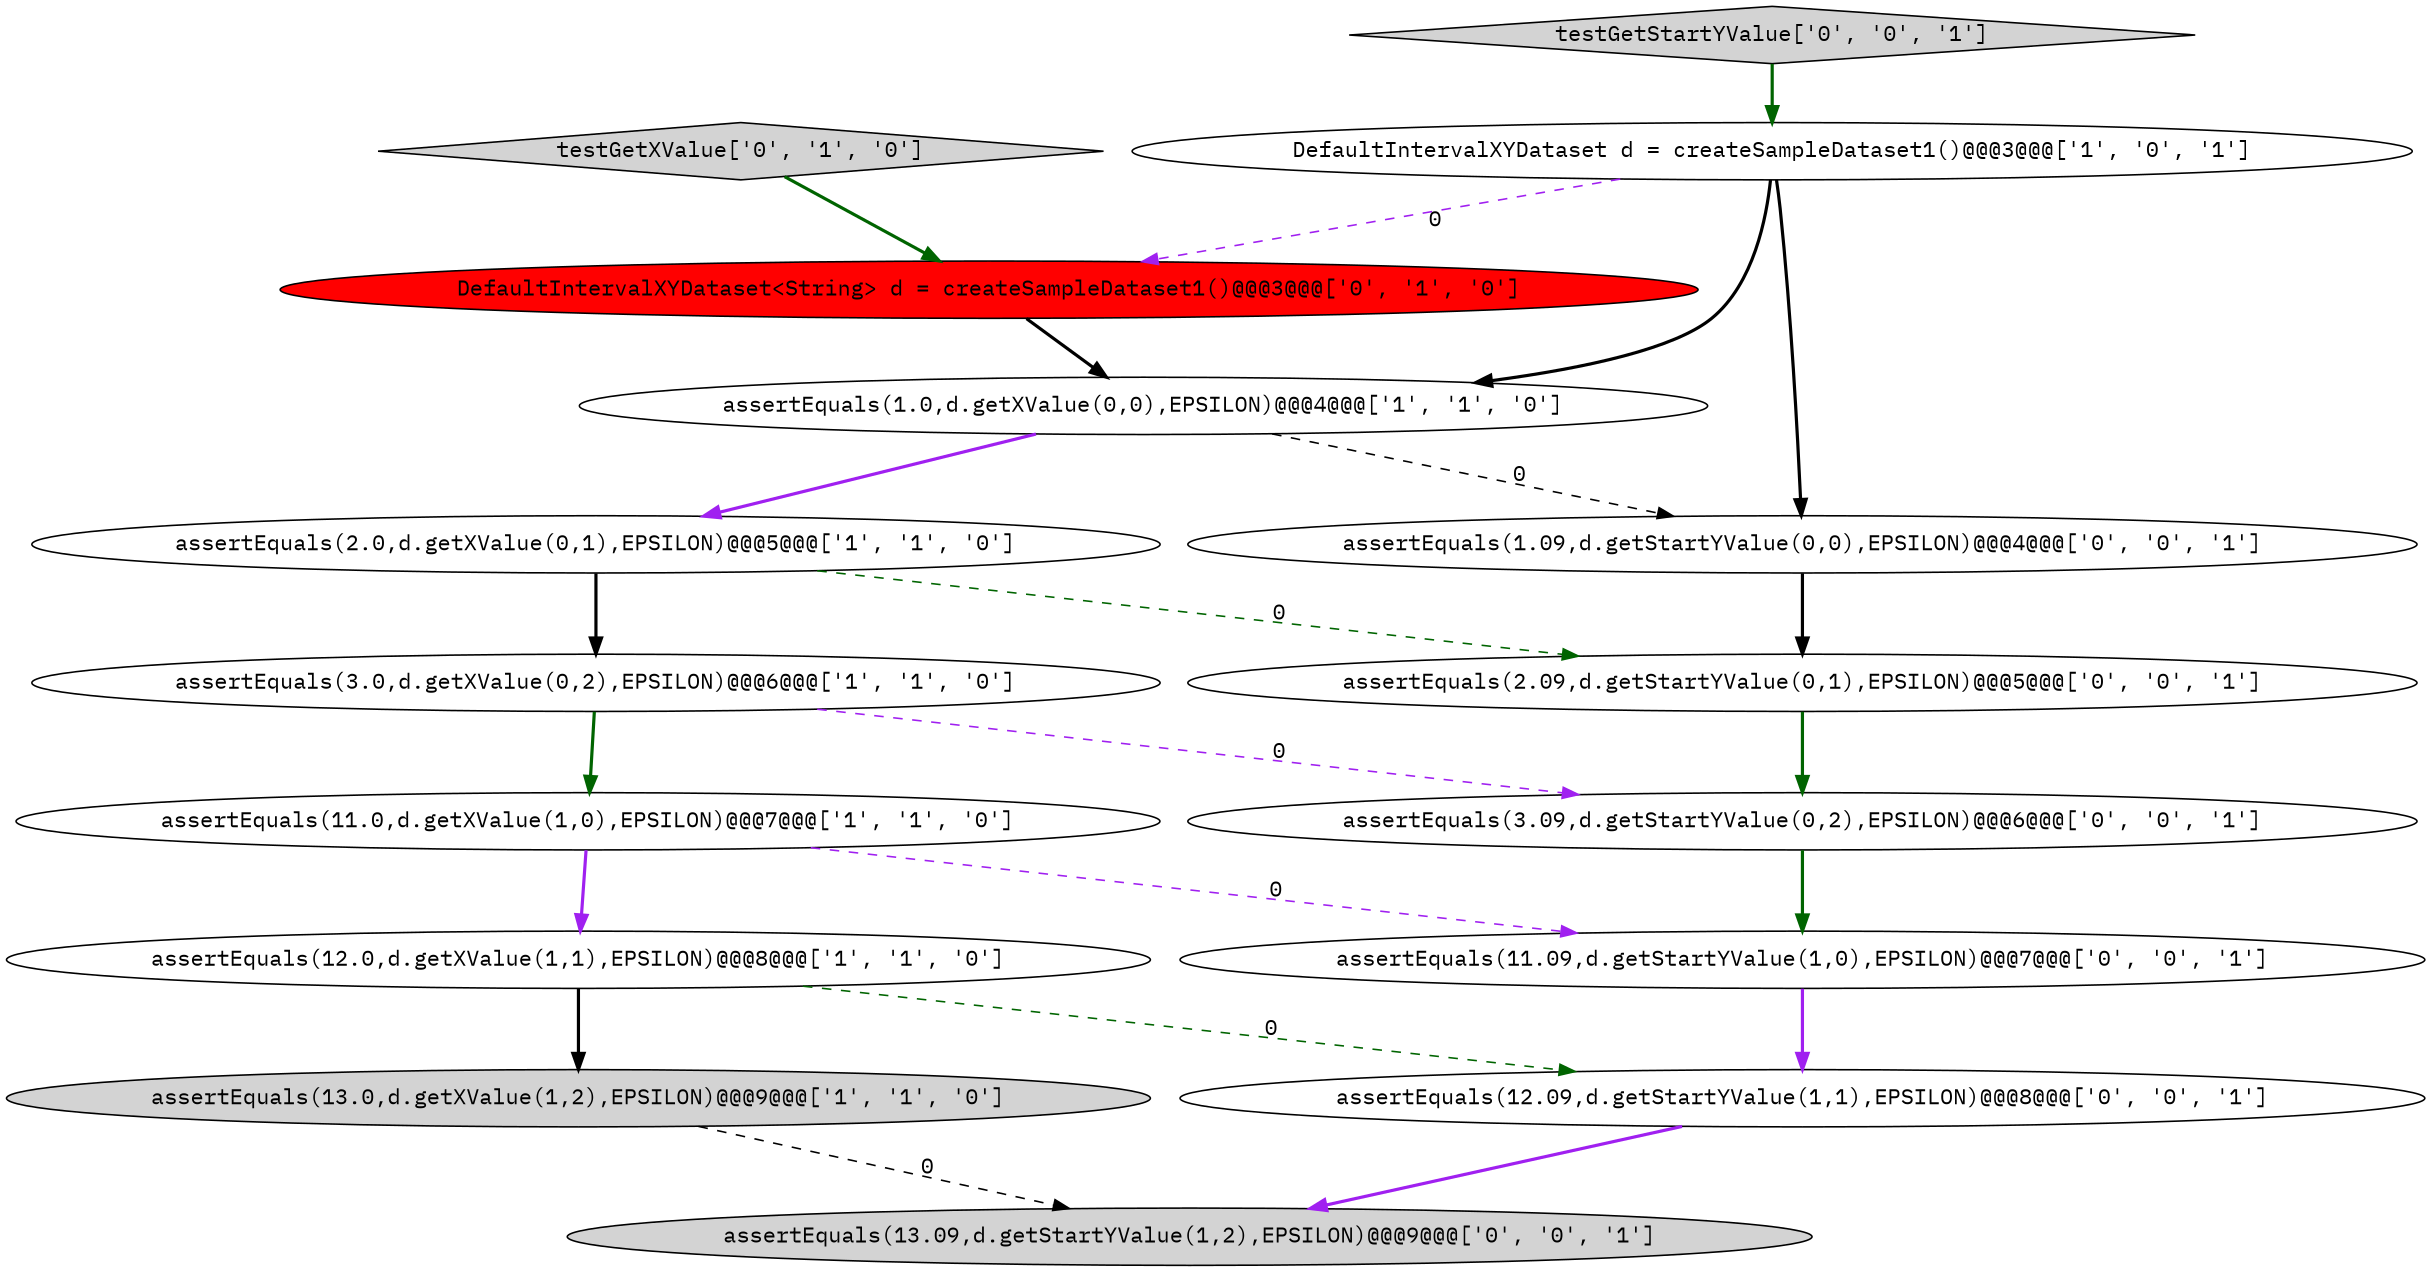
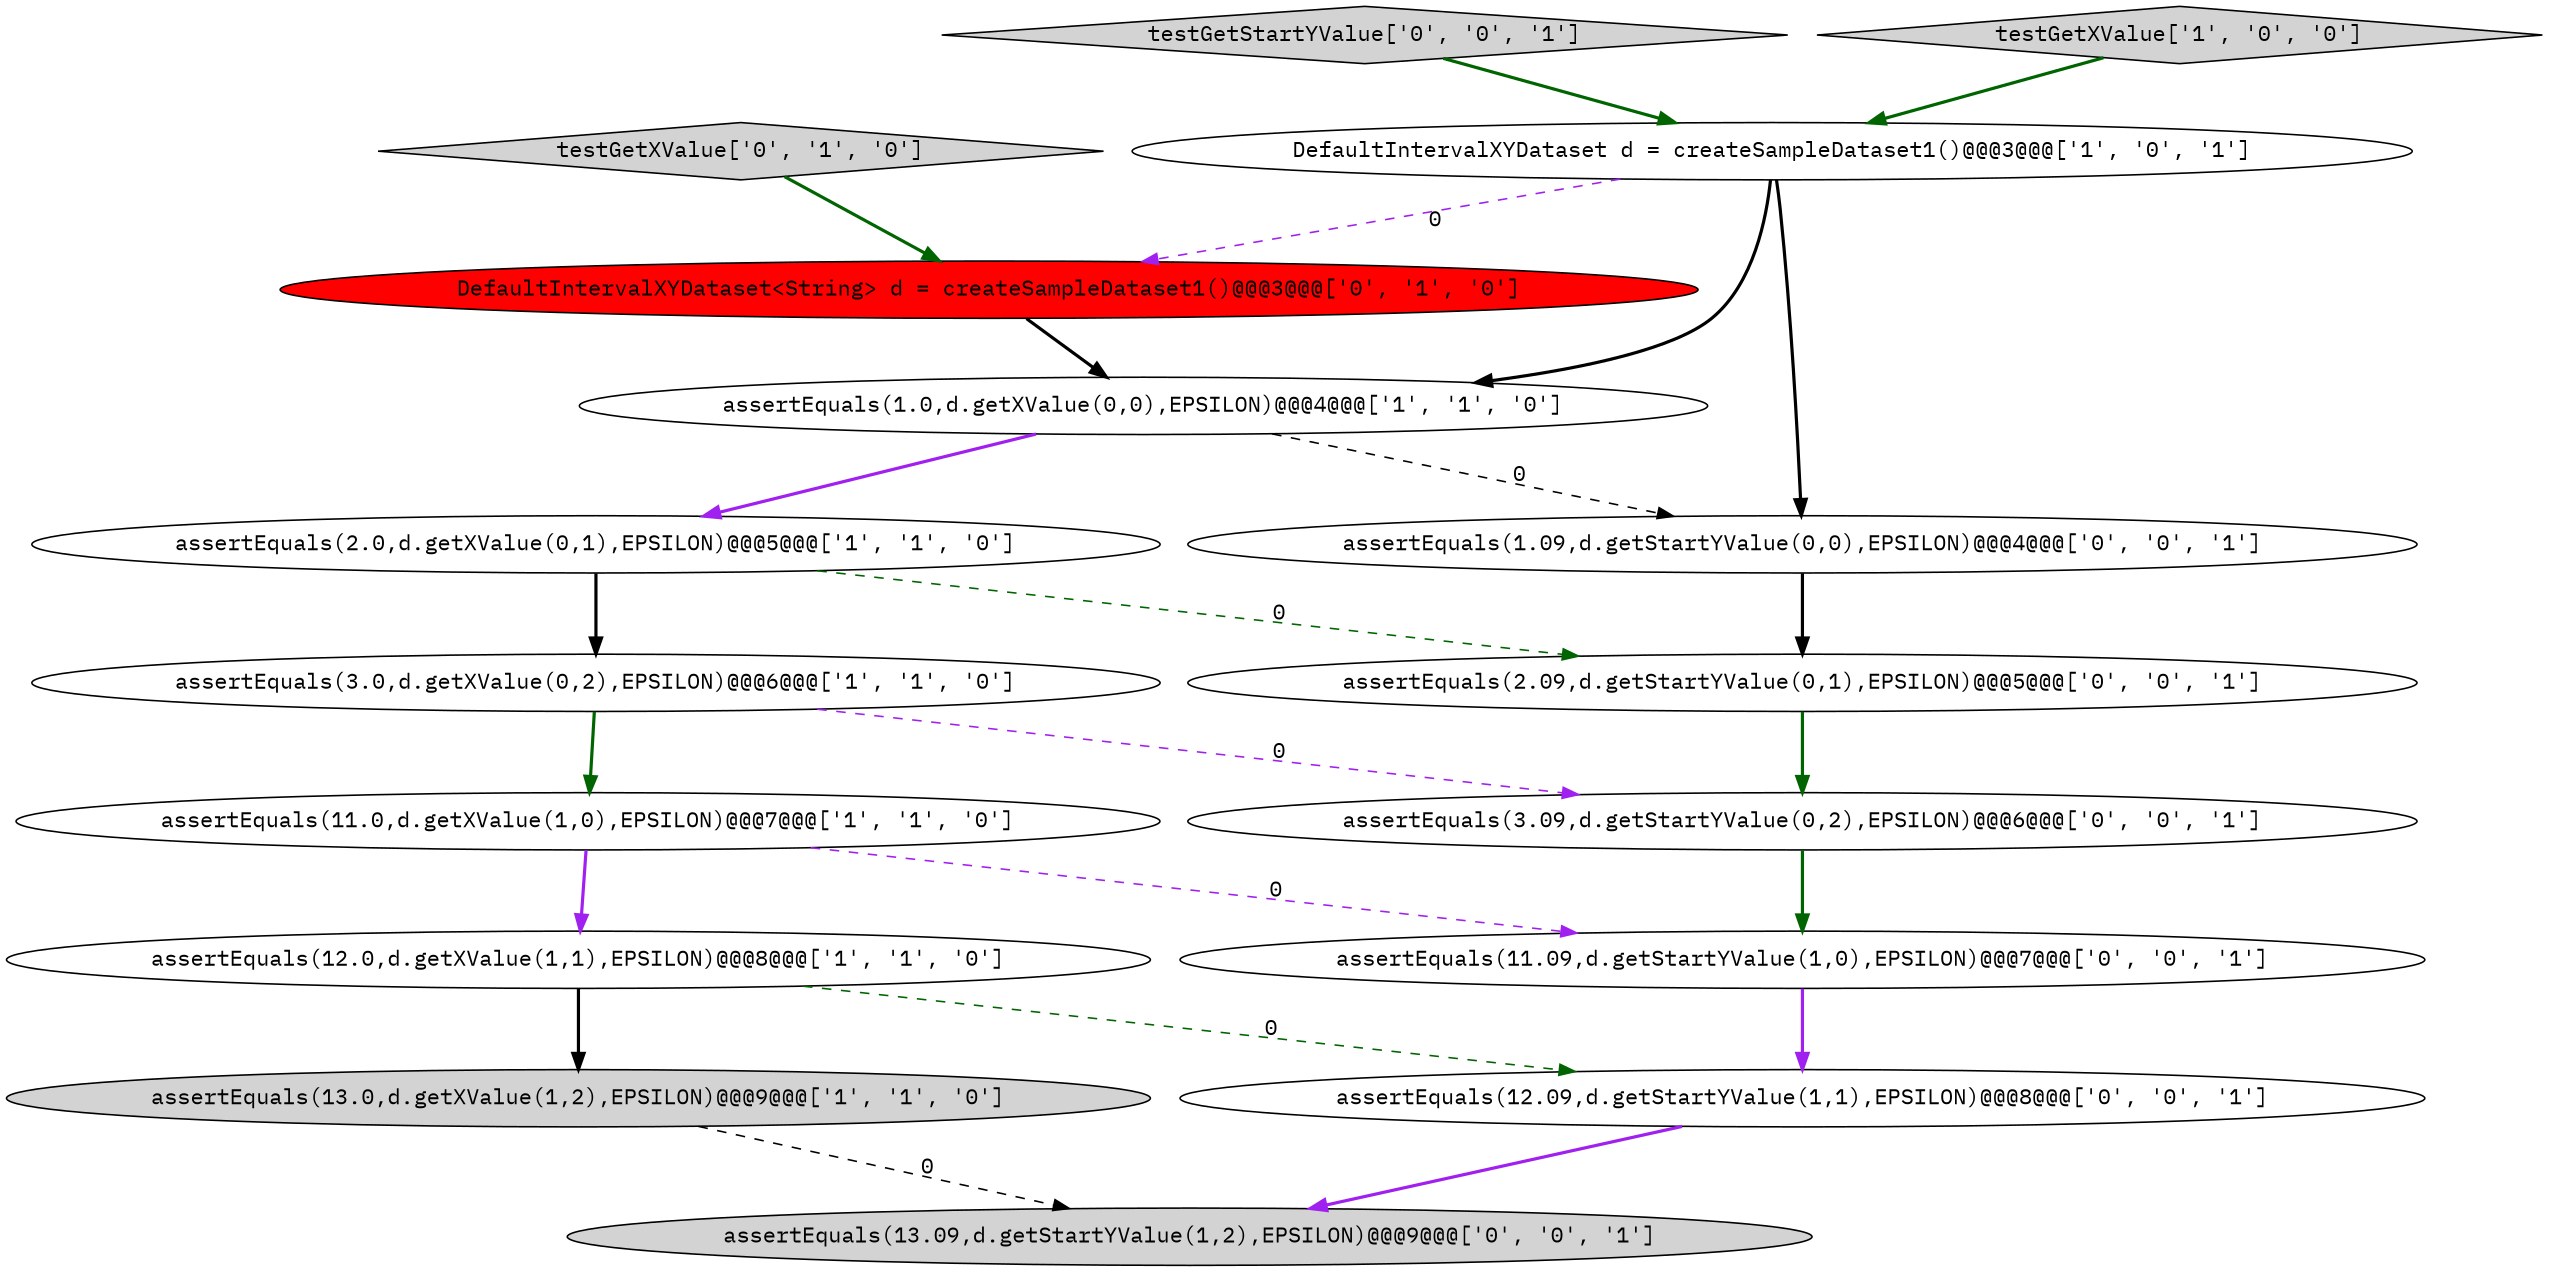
none -> (2180, 35)
